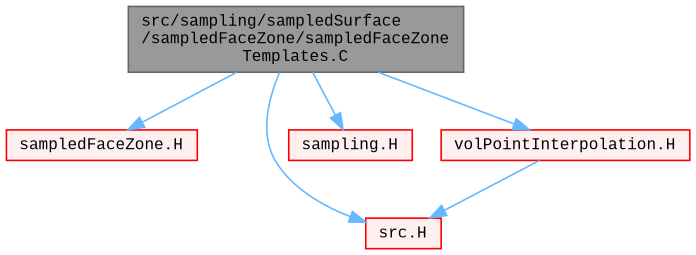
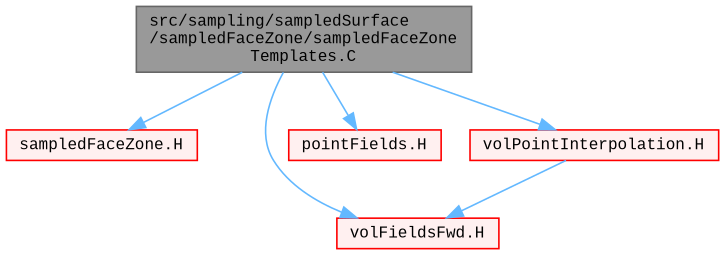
(351, 145) -> (365, 145)
(403, 233) -> (418, 233)
